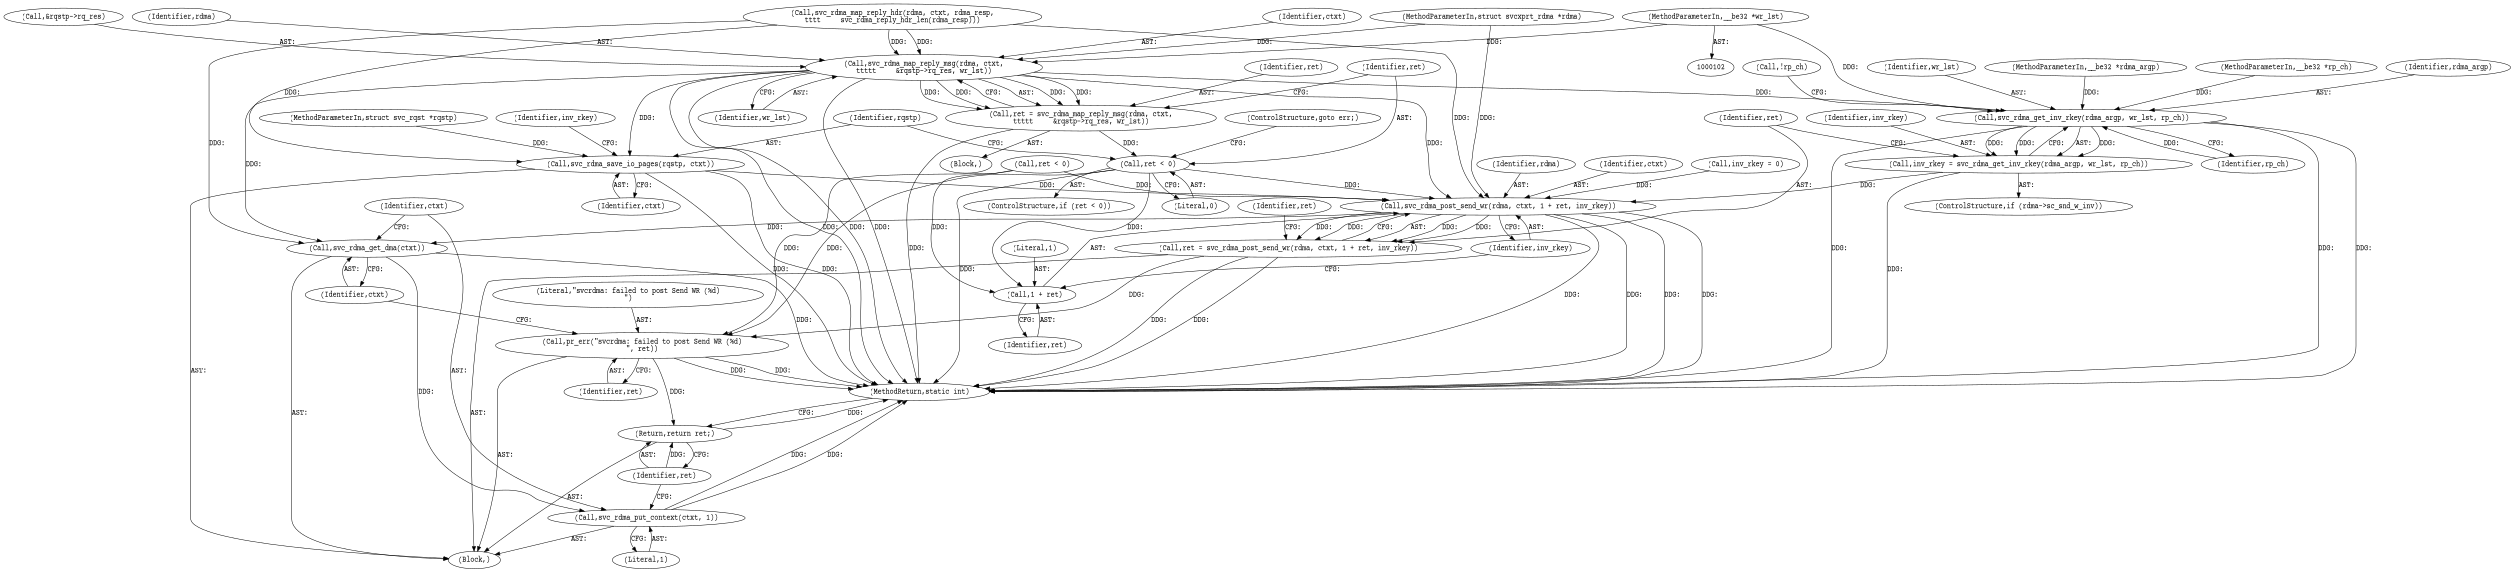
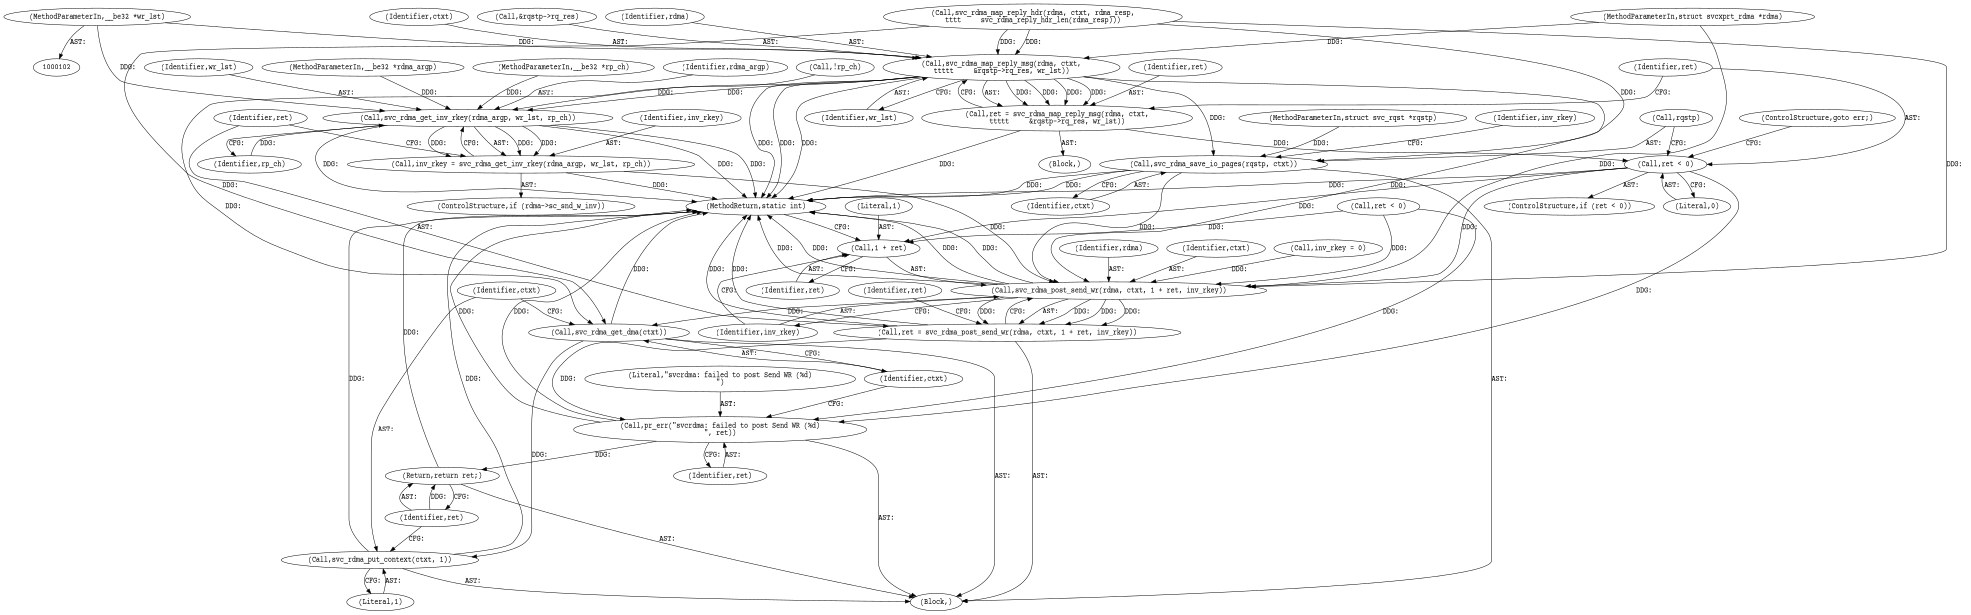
(1821, 93) -> (668, 93)
(885, 118) -> (1676, 118)
(792, 410) -> (820, 226)
